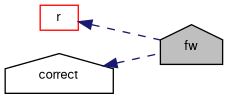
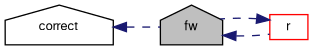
none -> (253, 36)
